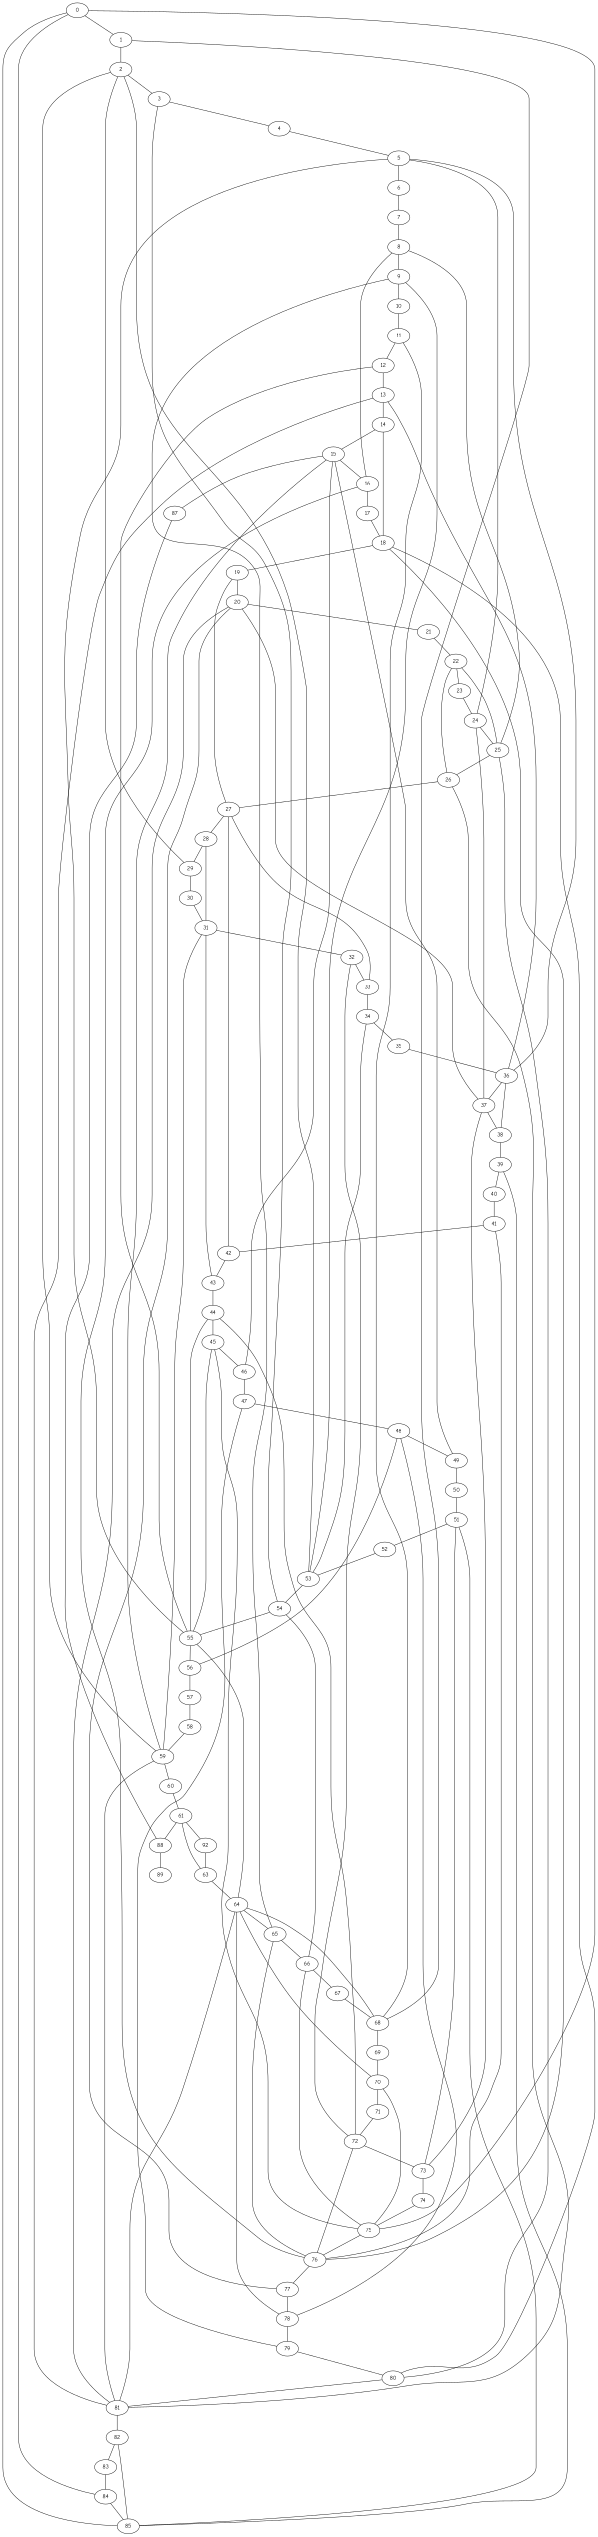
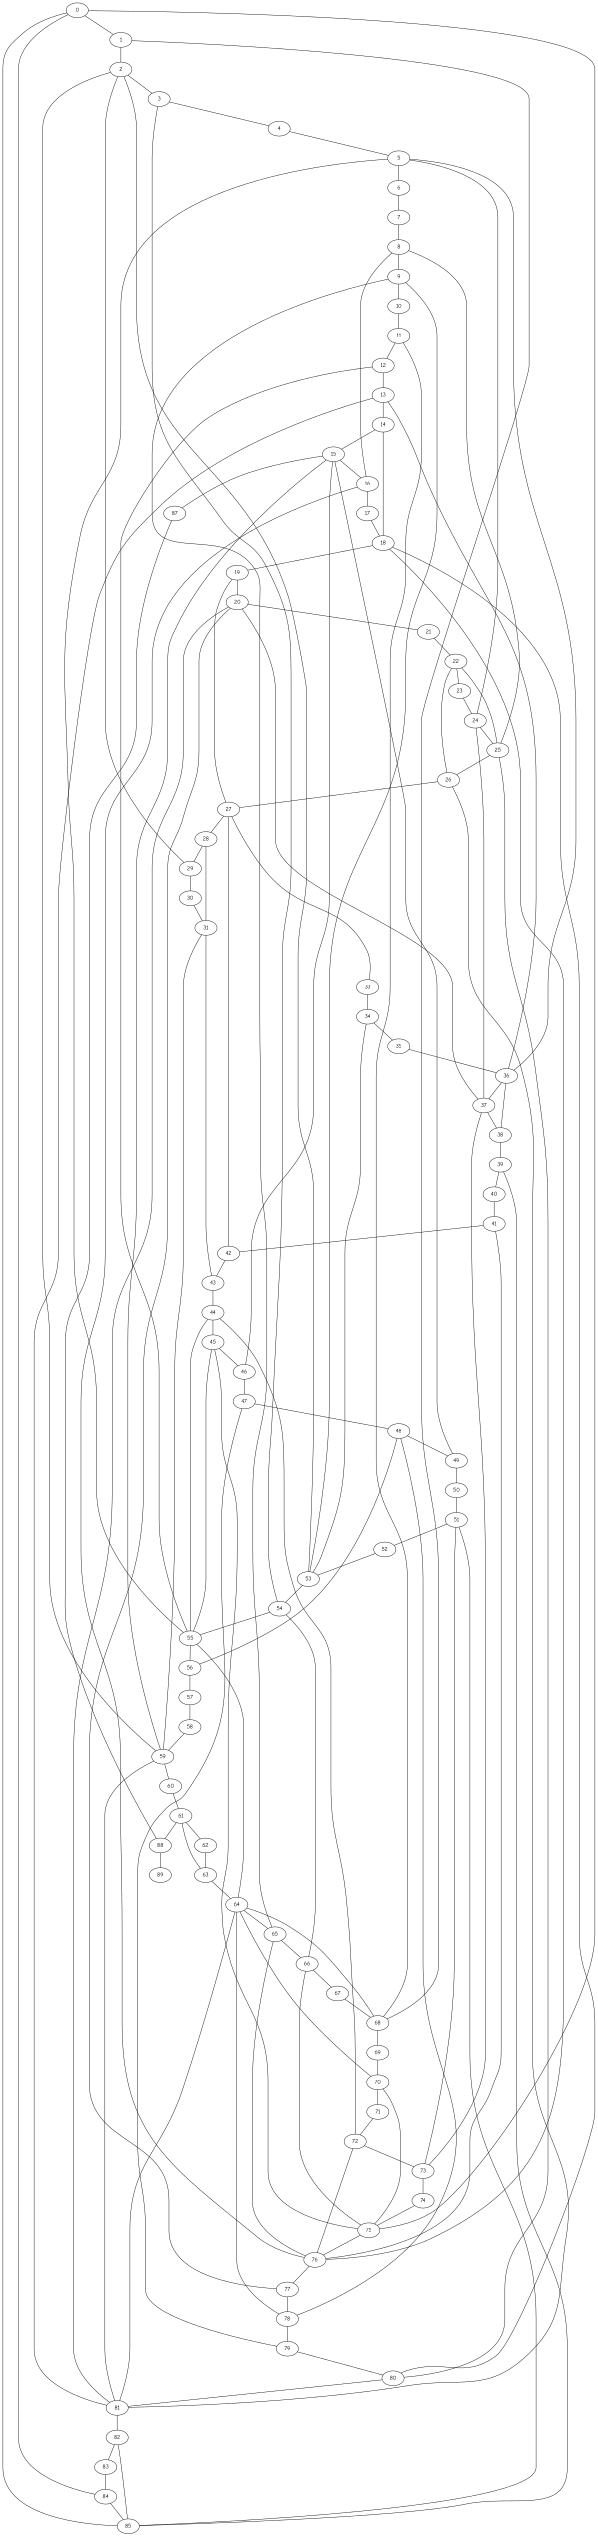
(352, 957) -> none
(206, 1845) -> (206, 1845)
